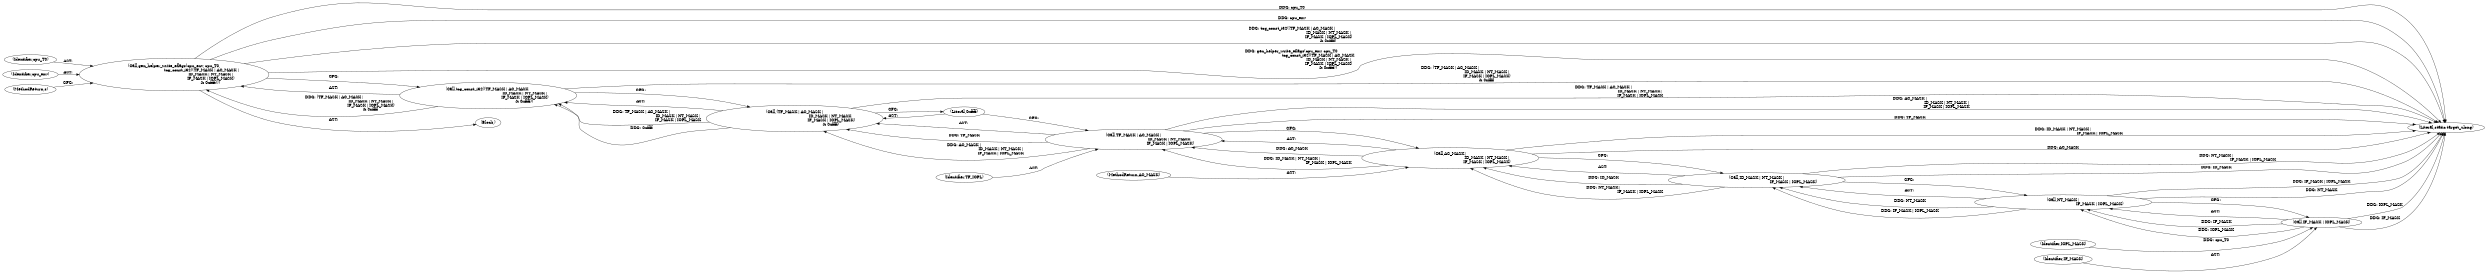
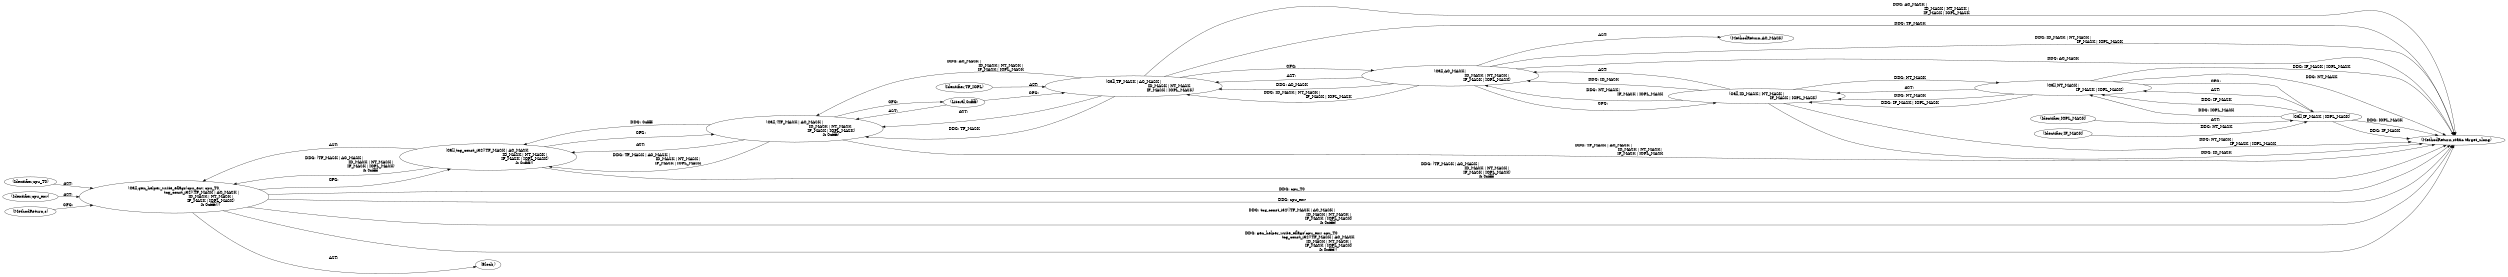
(2446, 128) -> (2456, 140)
(1287, 179) -> (1596, 41)
(1910, 180) -> (1910, 78)
(2216, 240) -> (2216, 120)
(2216, 255) -> (2216, 127)
